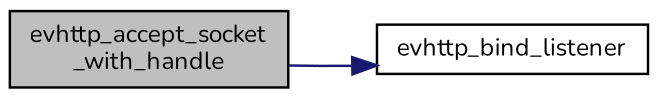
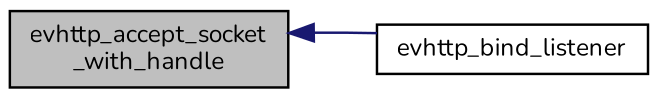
(320, 66) -> (346, 33)
